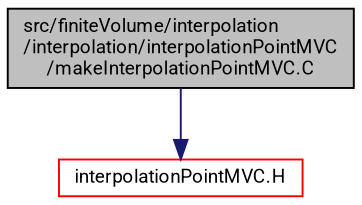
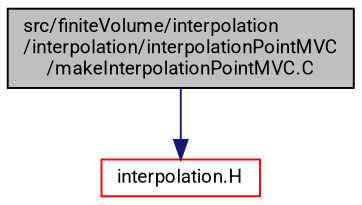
(181, 178) -> (181, 178)
